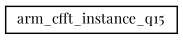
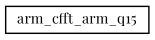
(91, 20) -> (77, 20)
